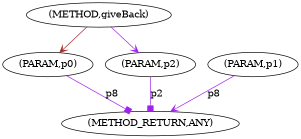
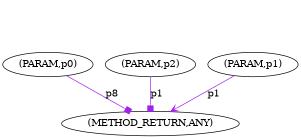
(99, 15) -> none
(157, 94) -> (157, 94)
(214, 94) -> (214, 94)
